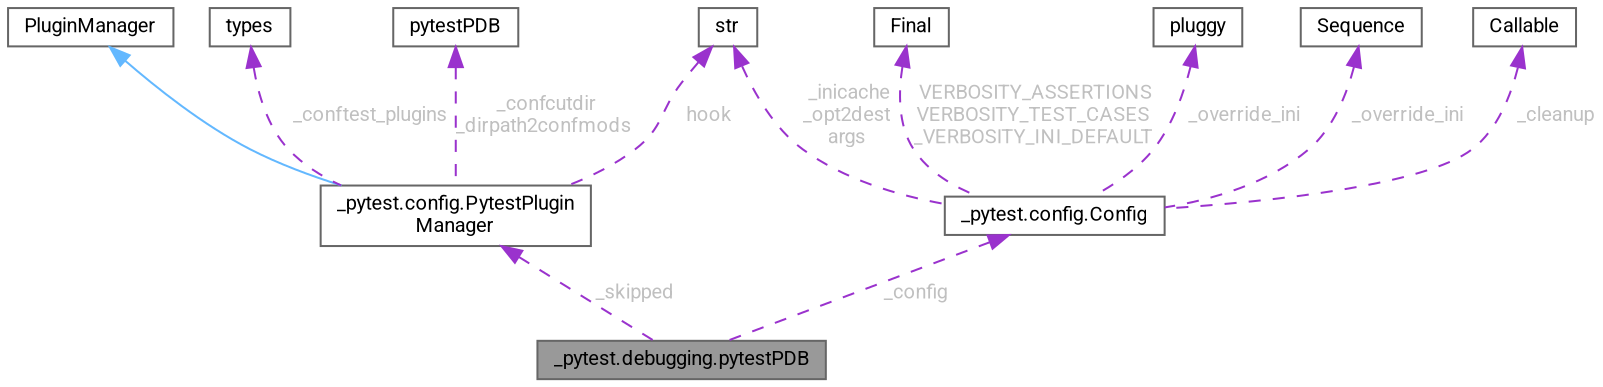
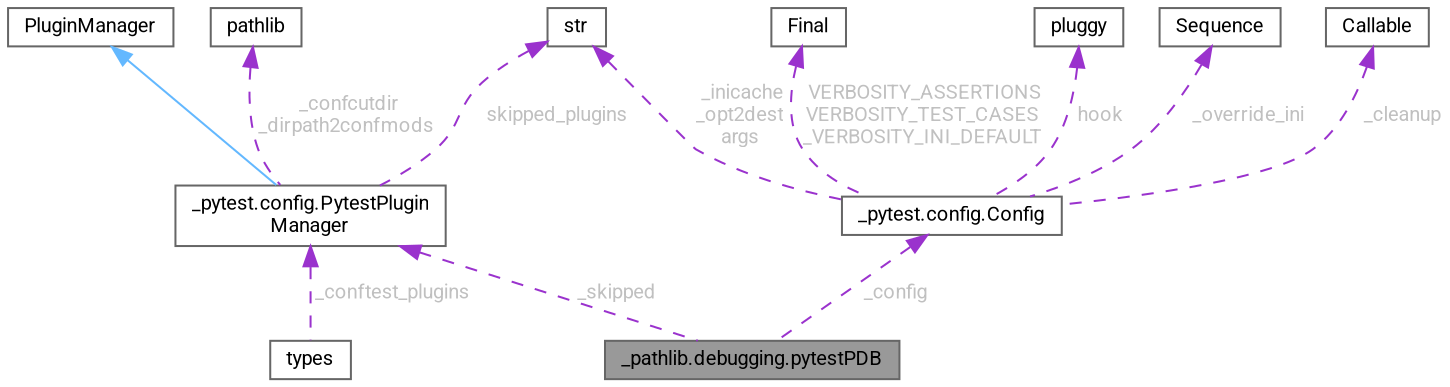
(456, 27) -> (256, 27)
(707, 116) -> (556, 116)
(1242, 116) -> (1098, 116)
(280, 139) -> (311, 304)
(682, 360) -> (752, 360)
